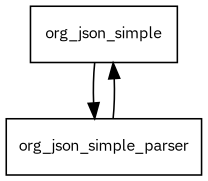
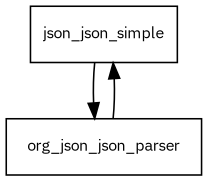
(104, 34) -> (104, 34)
(104, 147) -> (104, 147)
